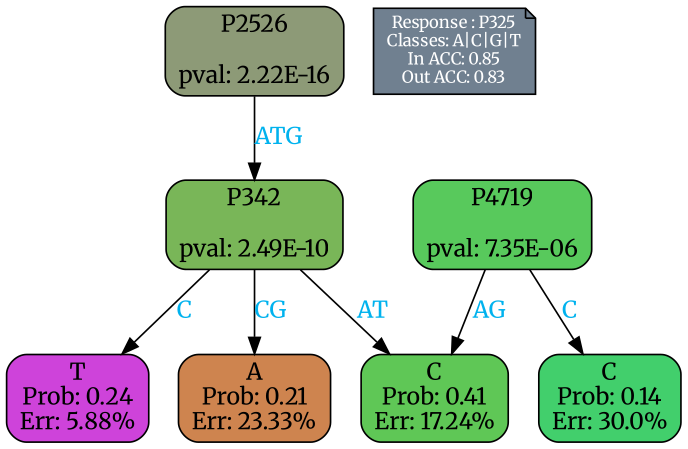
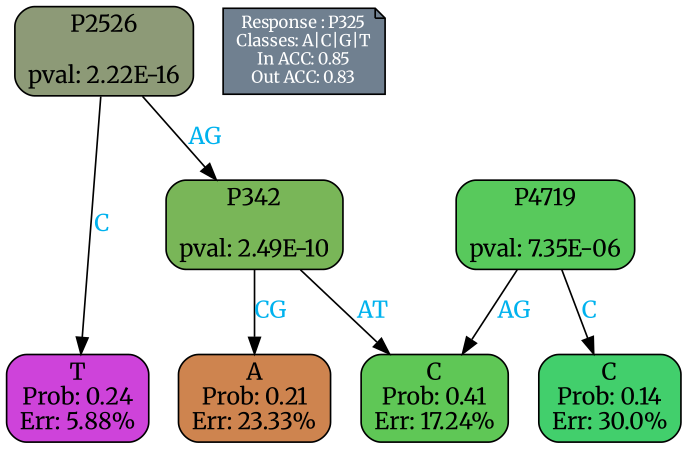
(279, 138) -> (206, 138)
(172, 306) -> (92, 217)
